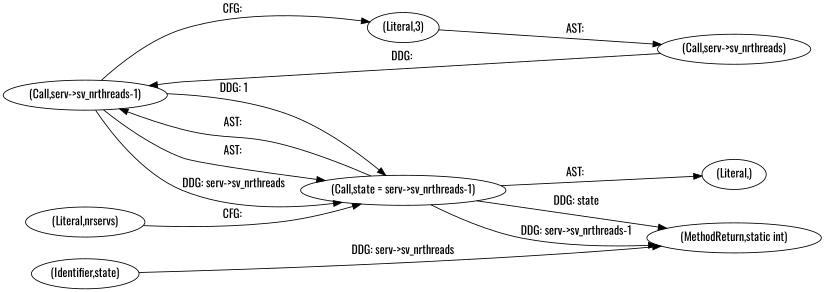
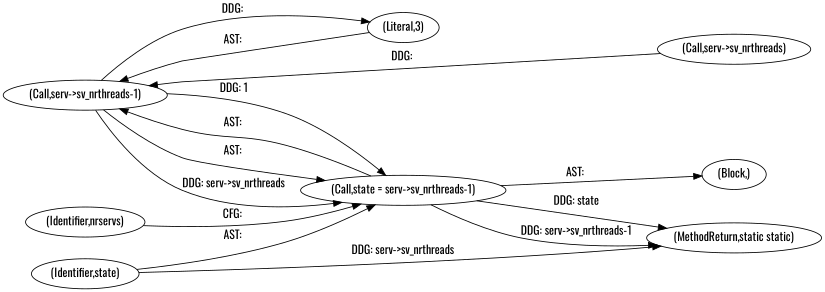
(234, 10) -> (234, 10)
(546, 37) -> (247, 51)
(734, 174) -> (734, 174)
(85, 222) -> (85, 222)
(734, 238) -> (734, 238)
none -> (255, 250)
